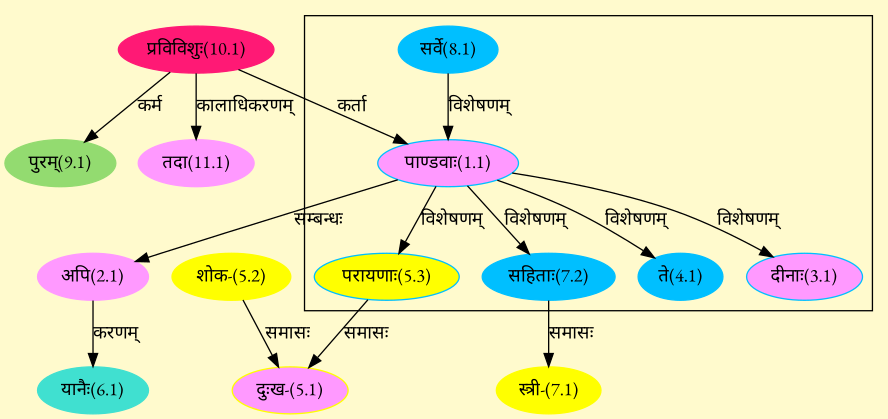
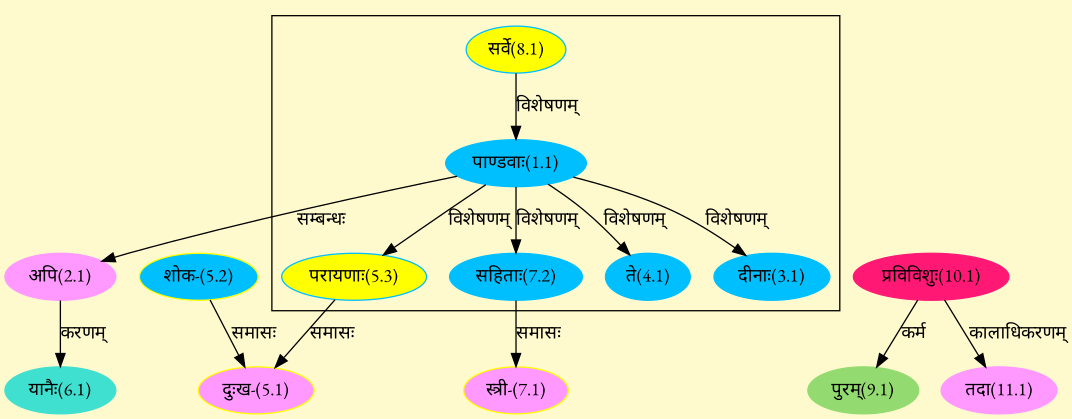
(448, 50) -> (516, 50)
(317, 104) -> none
(448, 163) -> (516, 163)
(231, 277) -> (199, 277)
(805, 277) -> (772, 277)
(549, 390) -> (516, 390)
